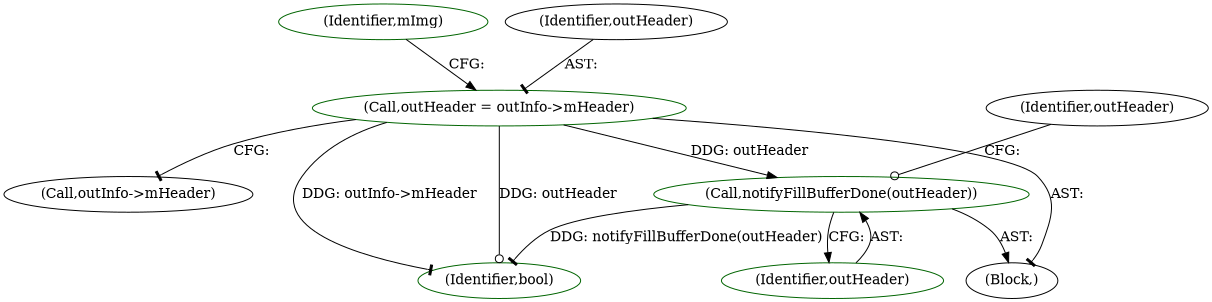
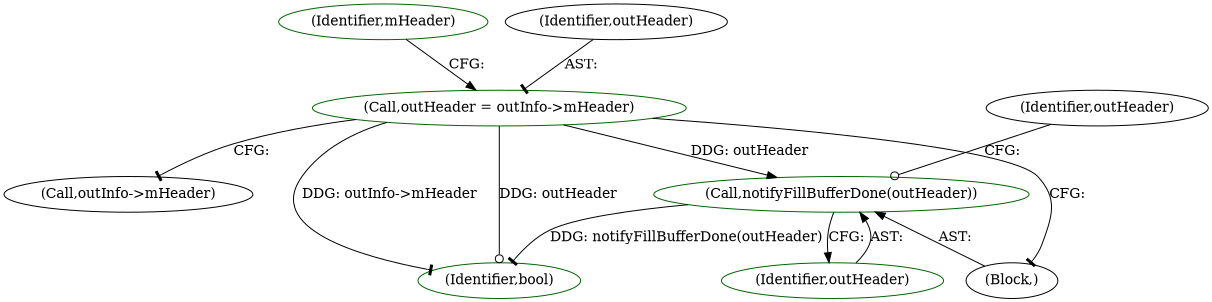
(383, 22) -> (383, 22)
(1070, 194) -> (1070, 194)
(984, 225) -> (934, 241)
